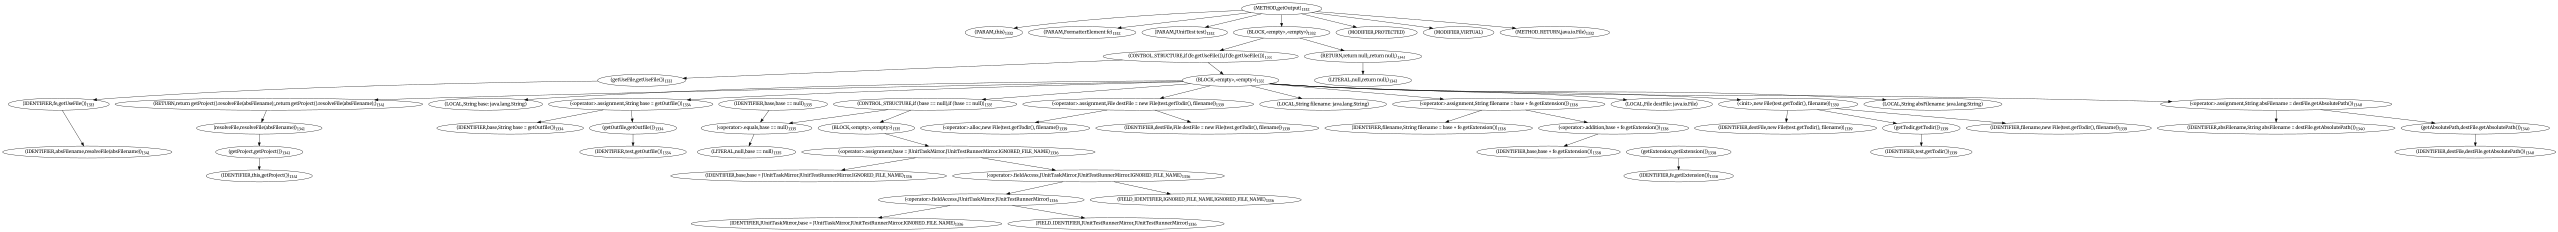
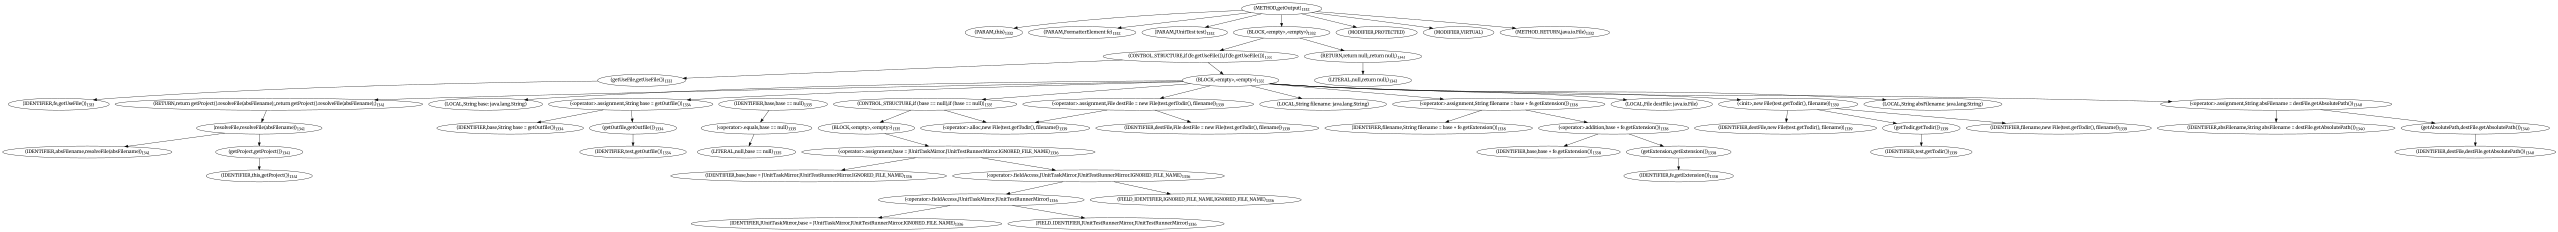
(840, 116) -> (964, 116)
(72, 127) -> (176, 140)
none -> (1645, 140)
